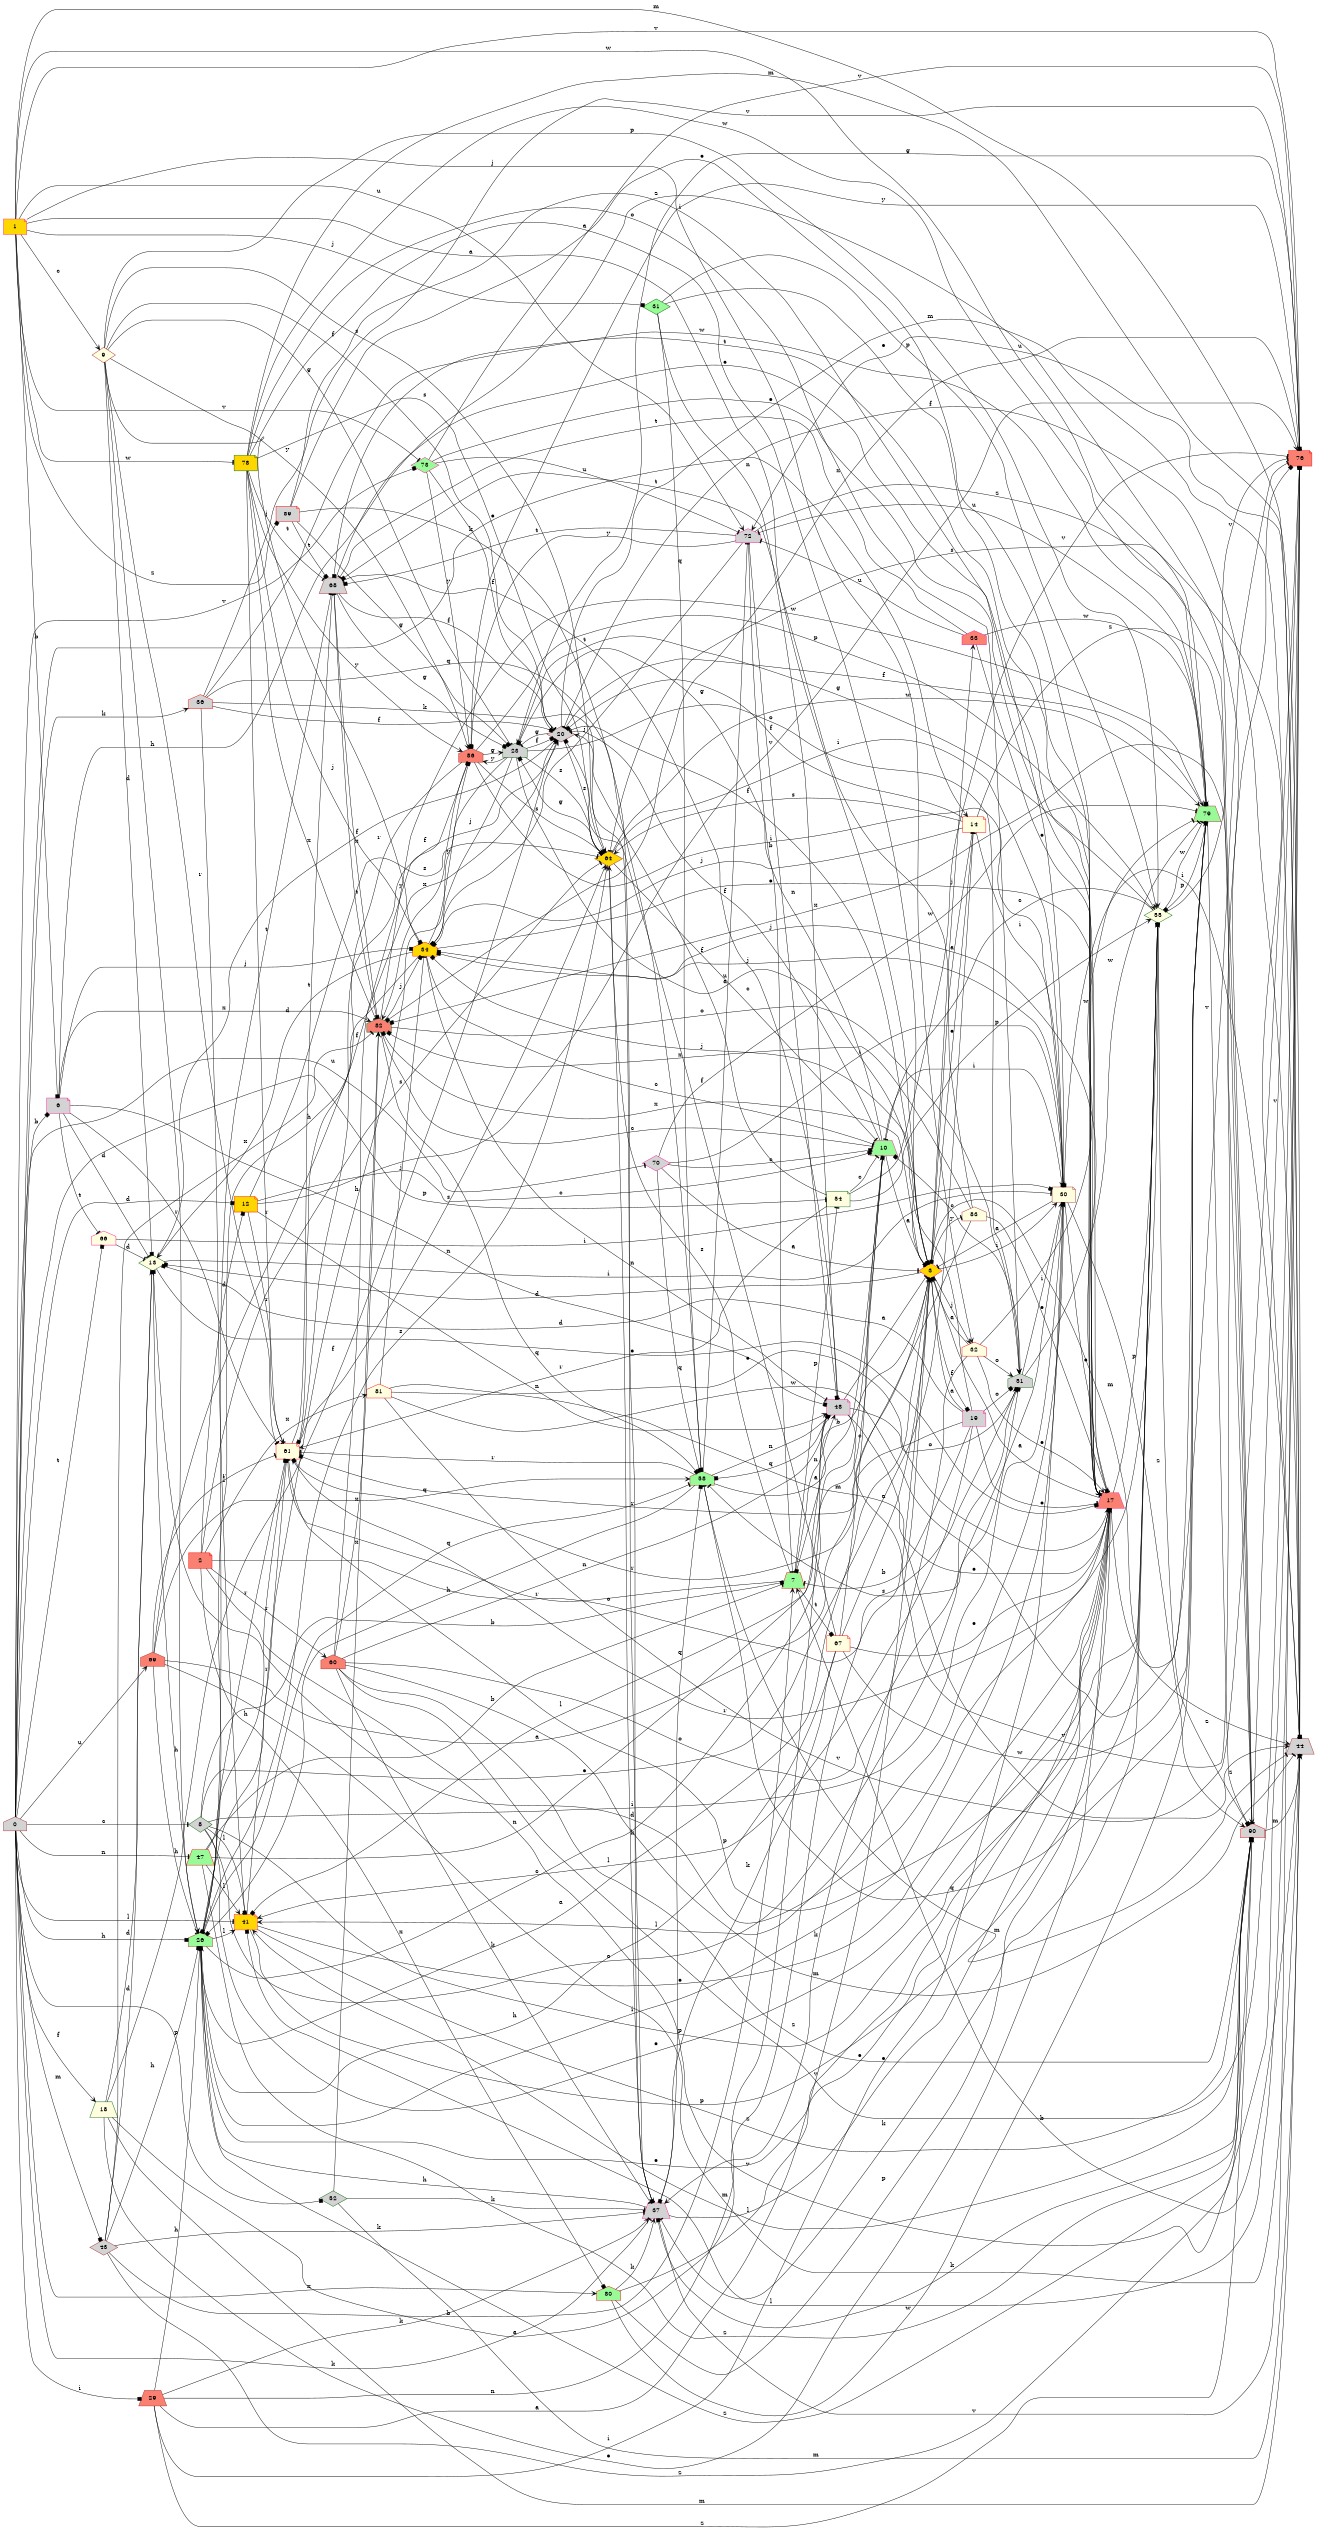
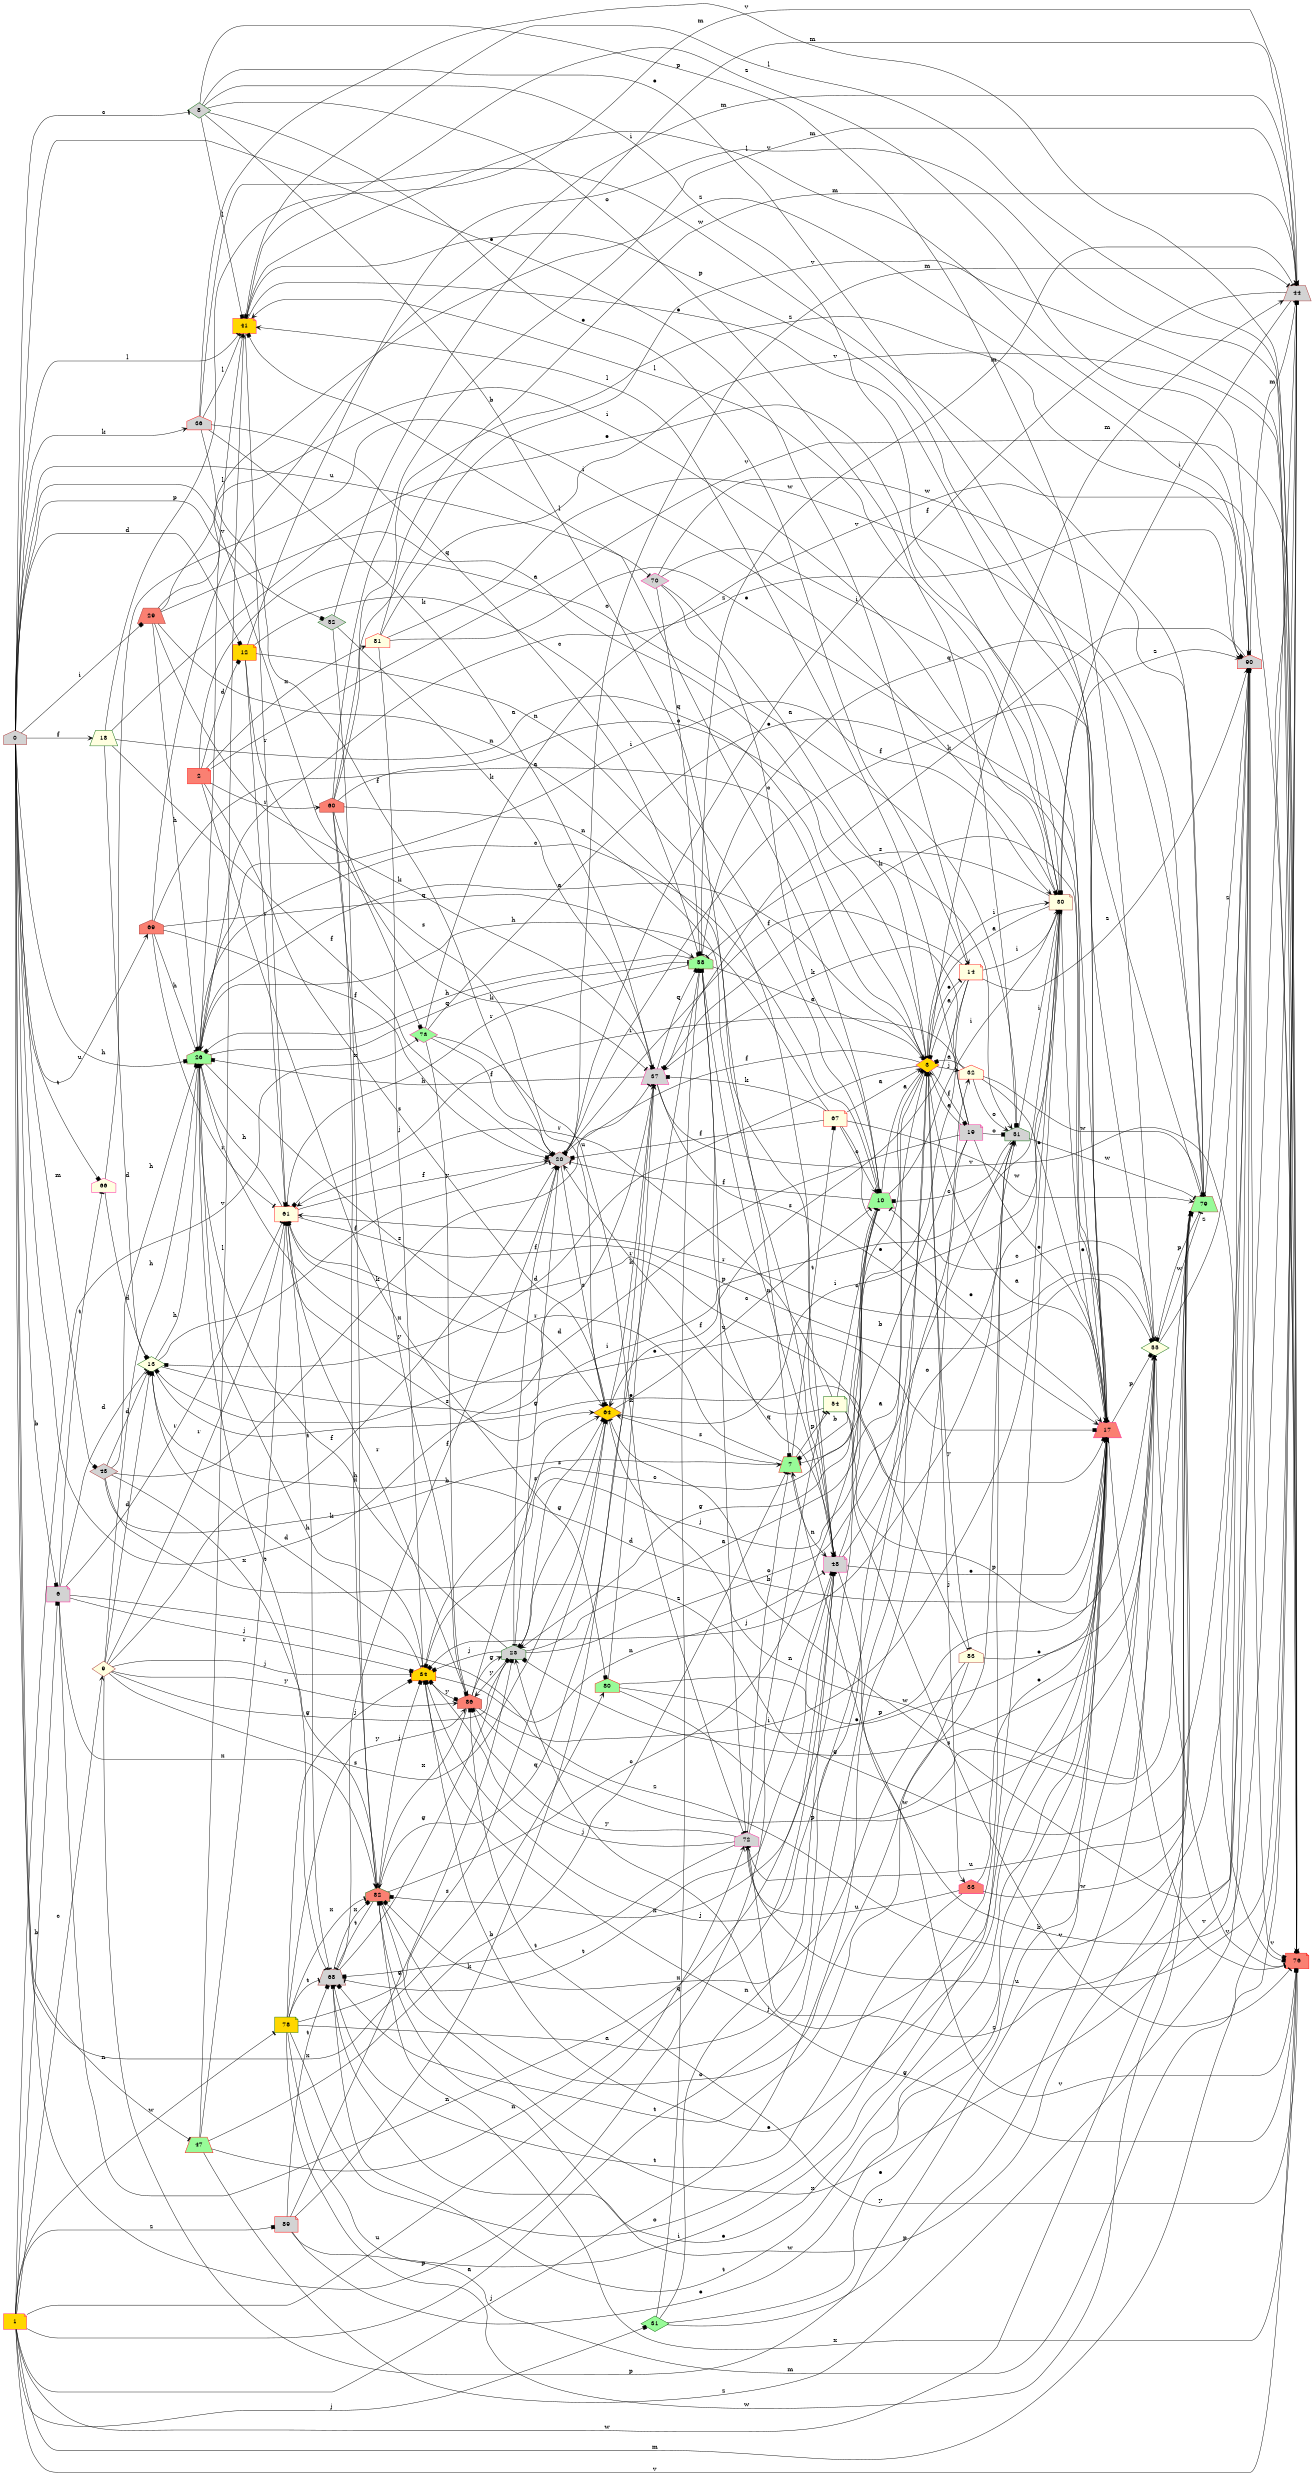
(258, 957) -> none
(814, 1931) -> (612, 758)
